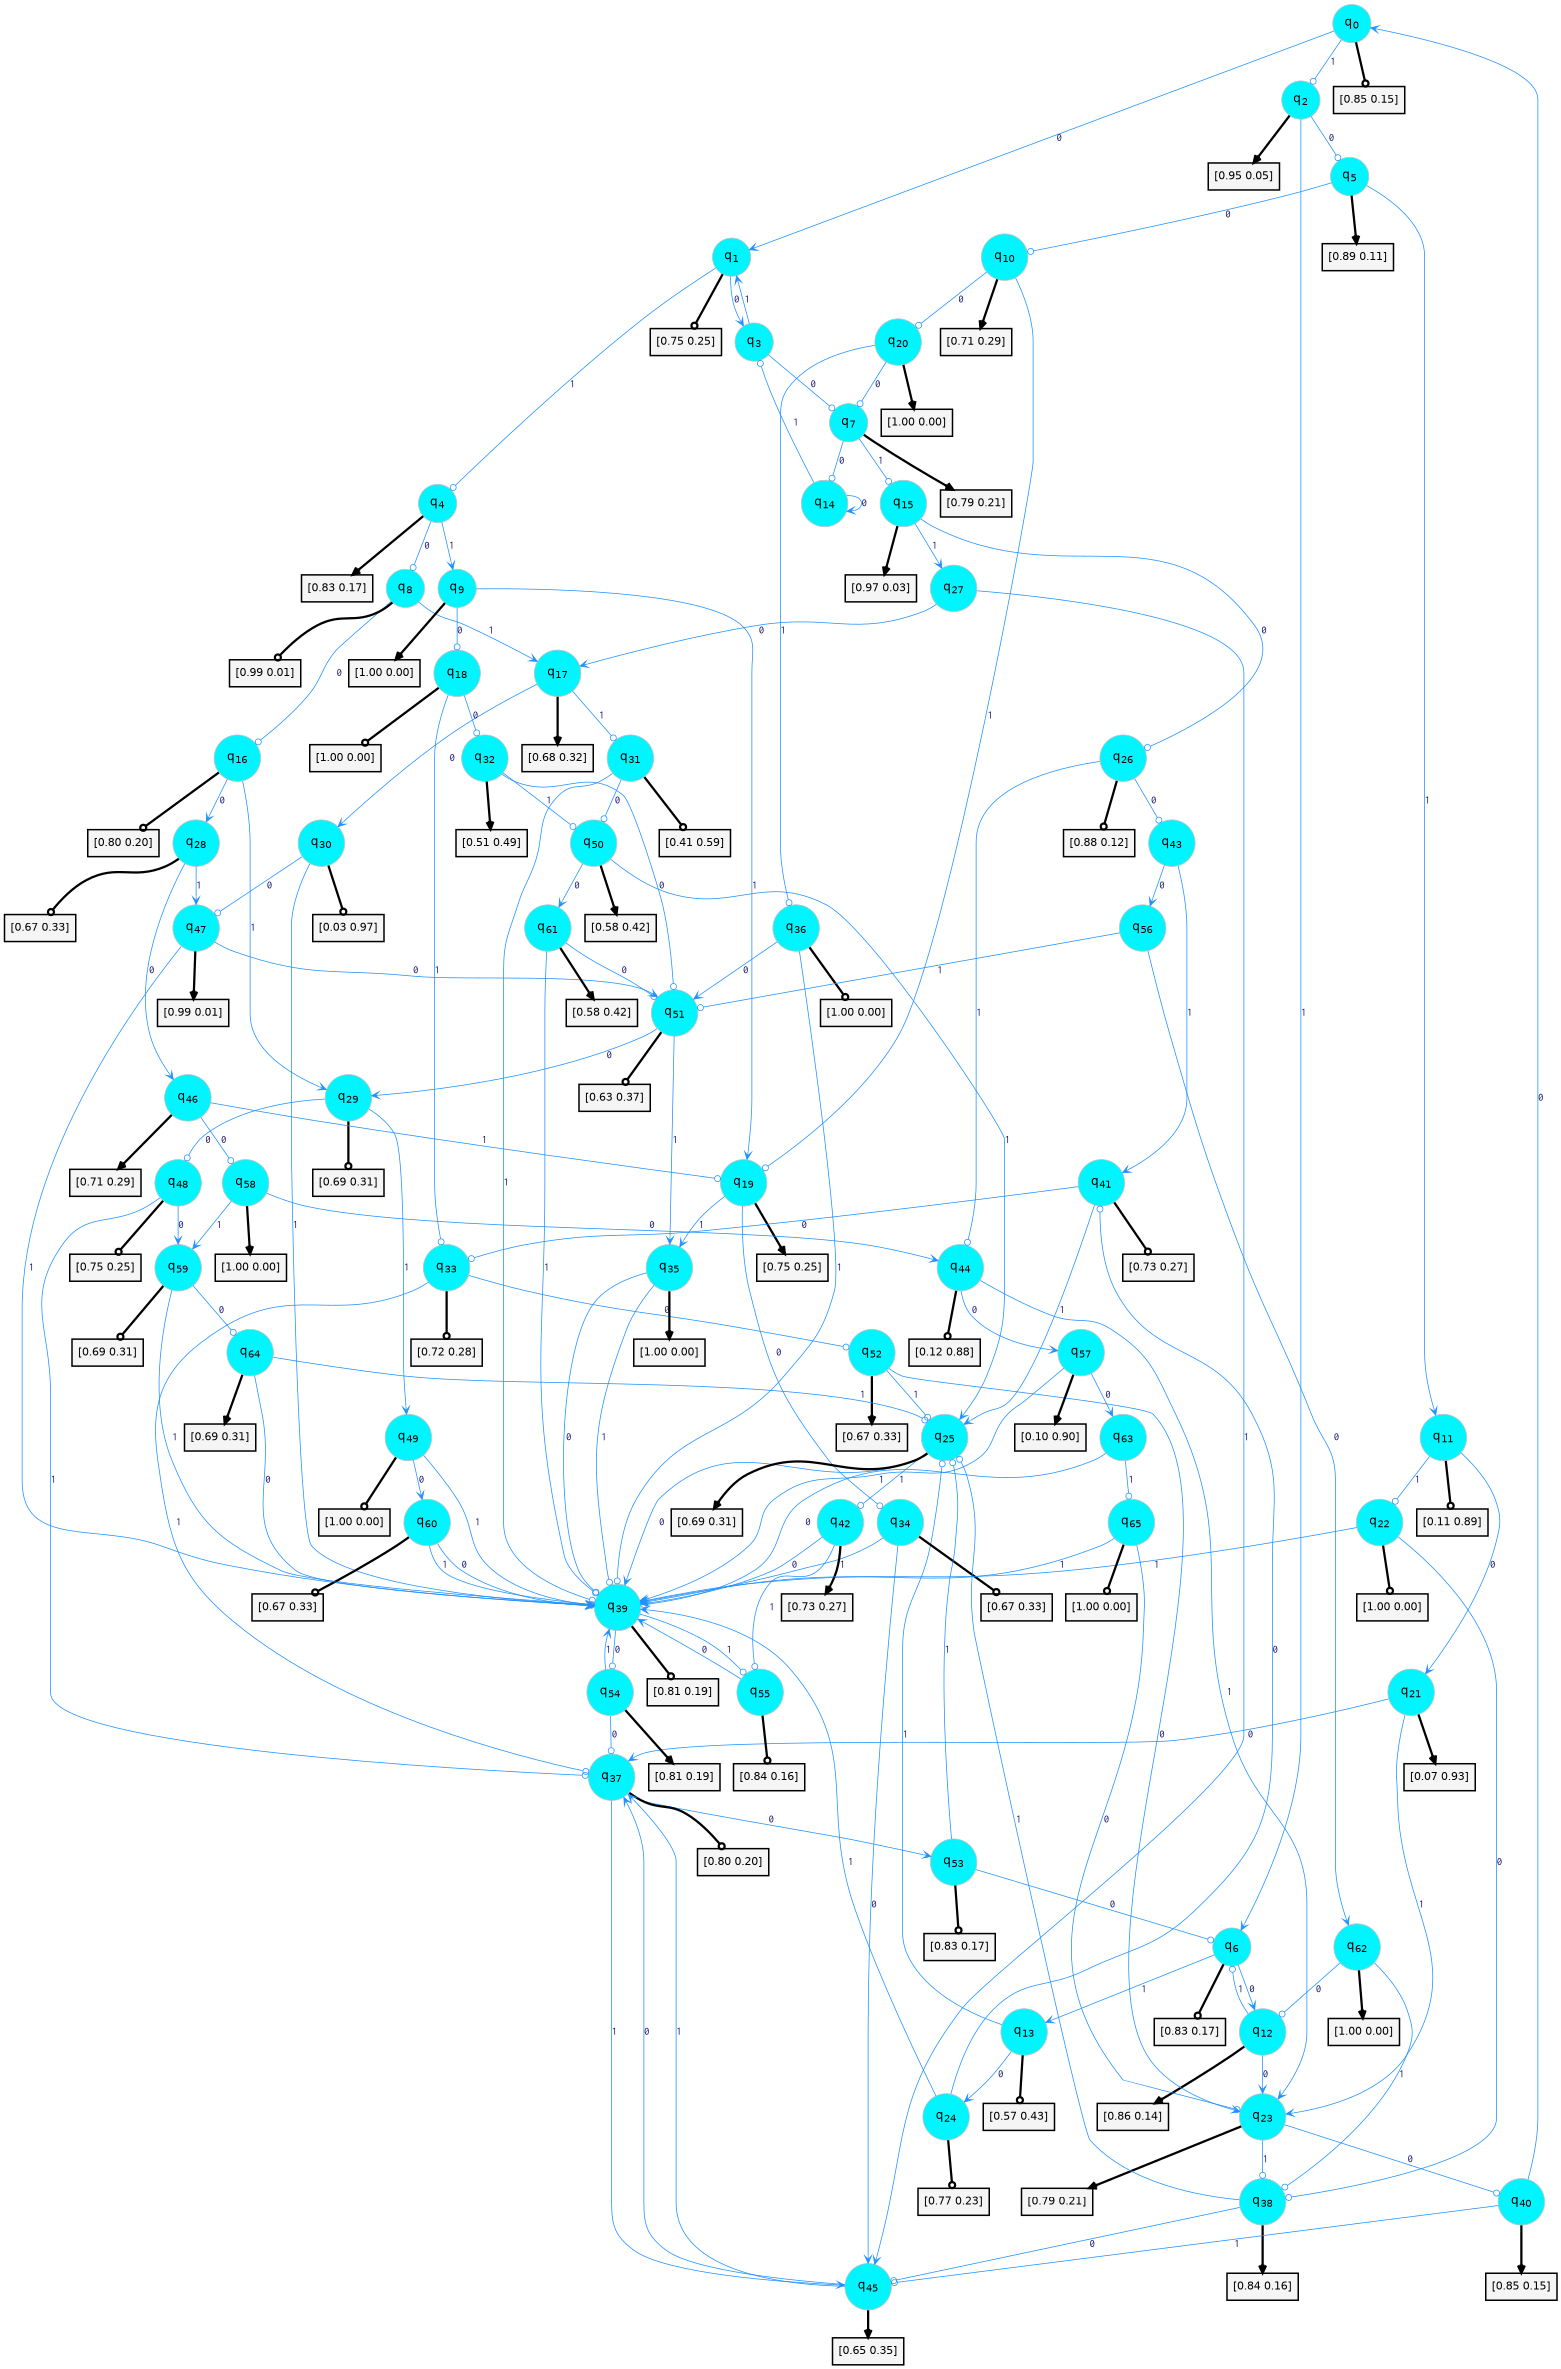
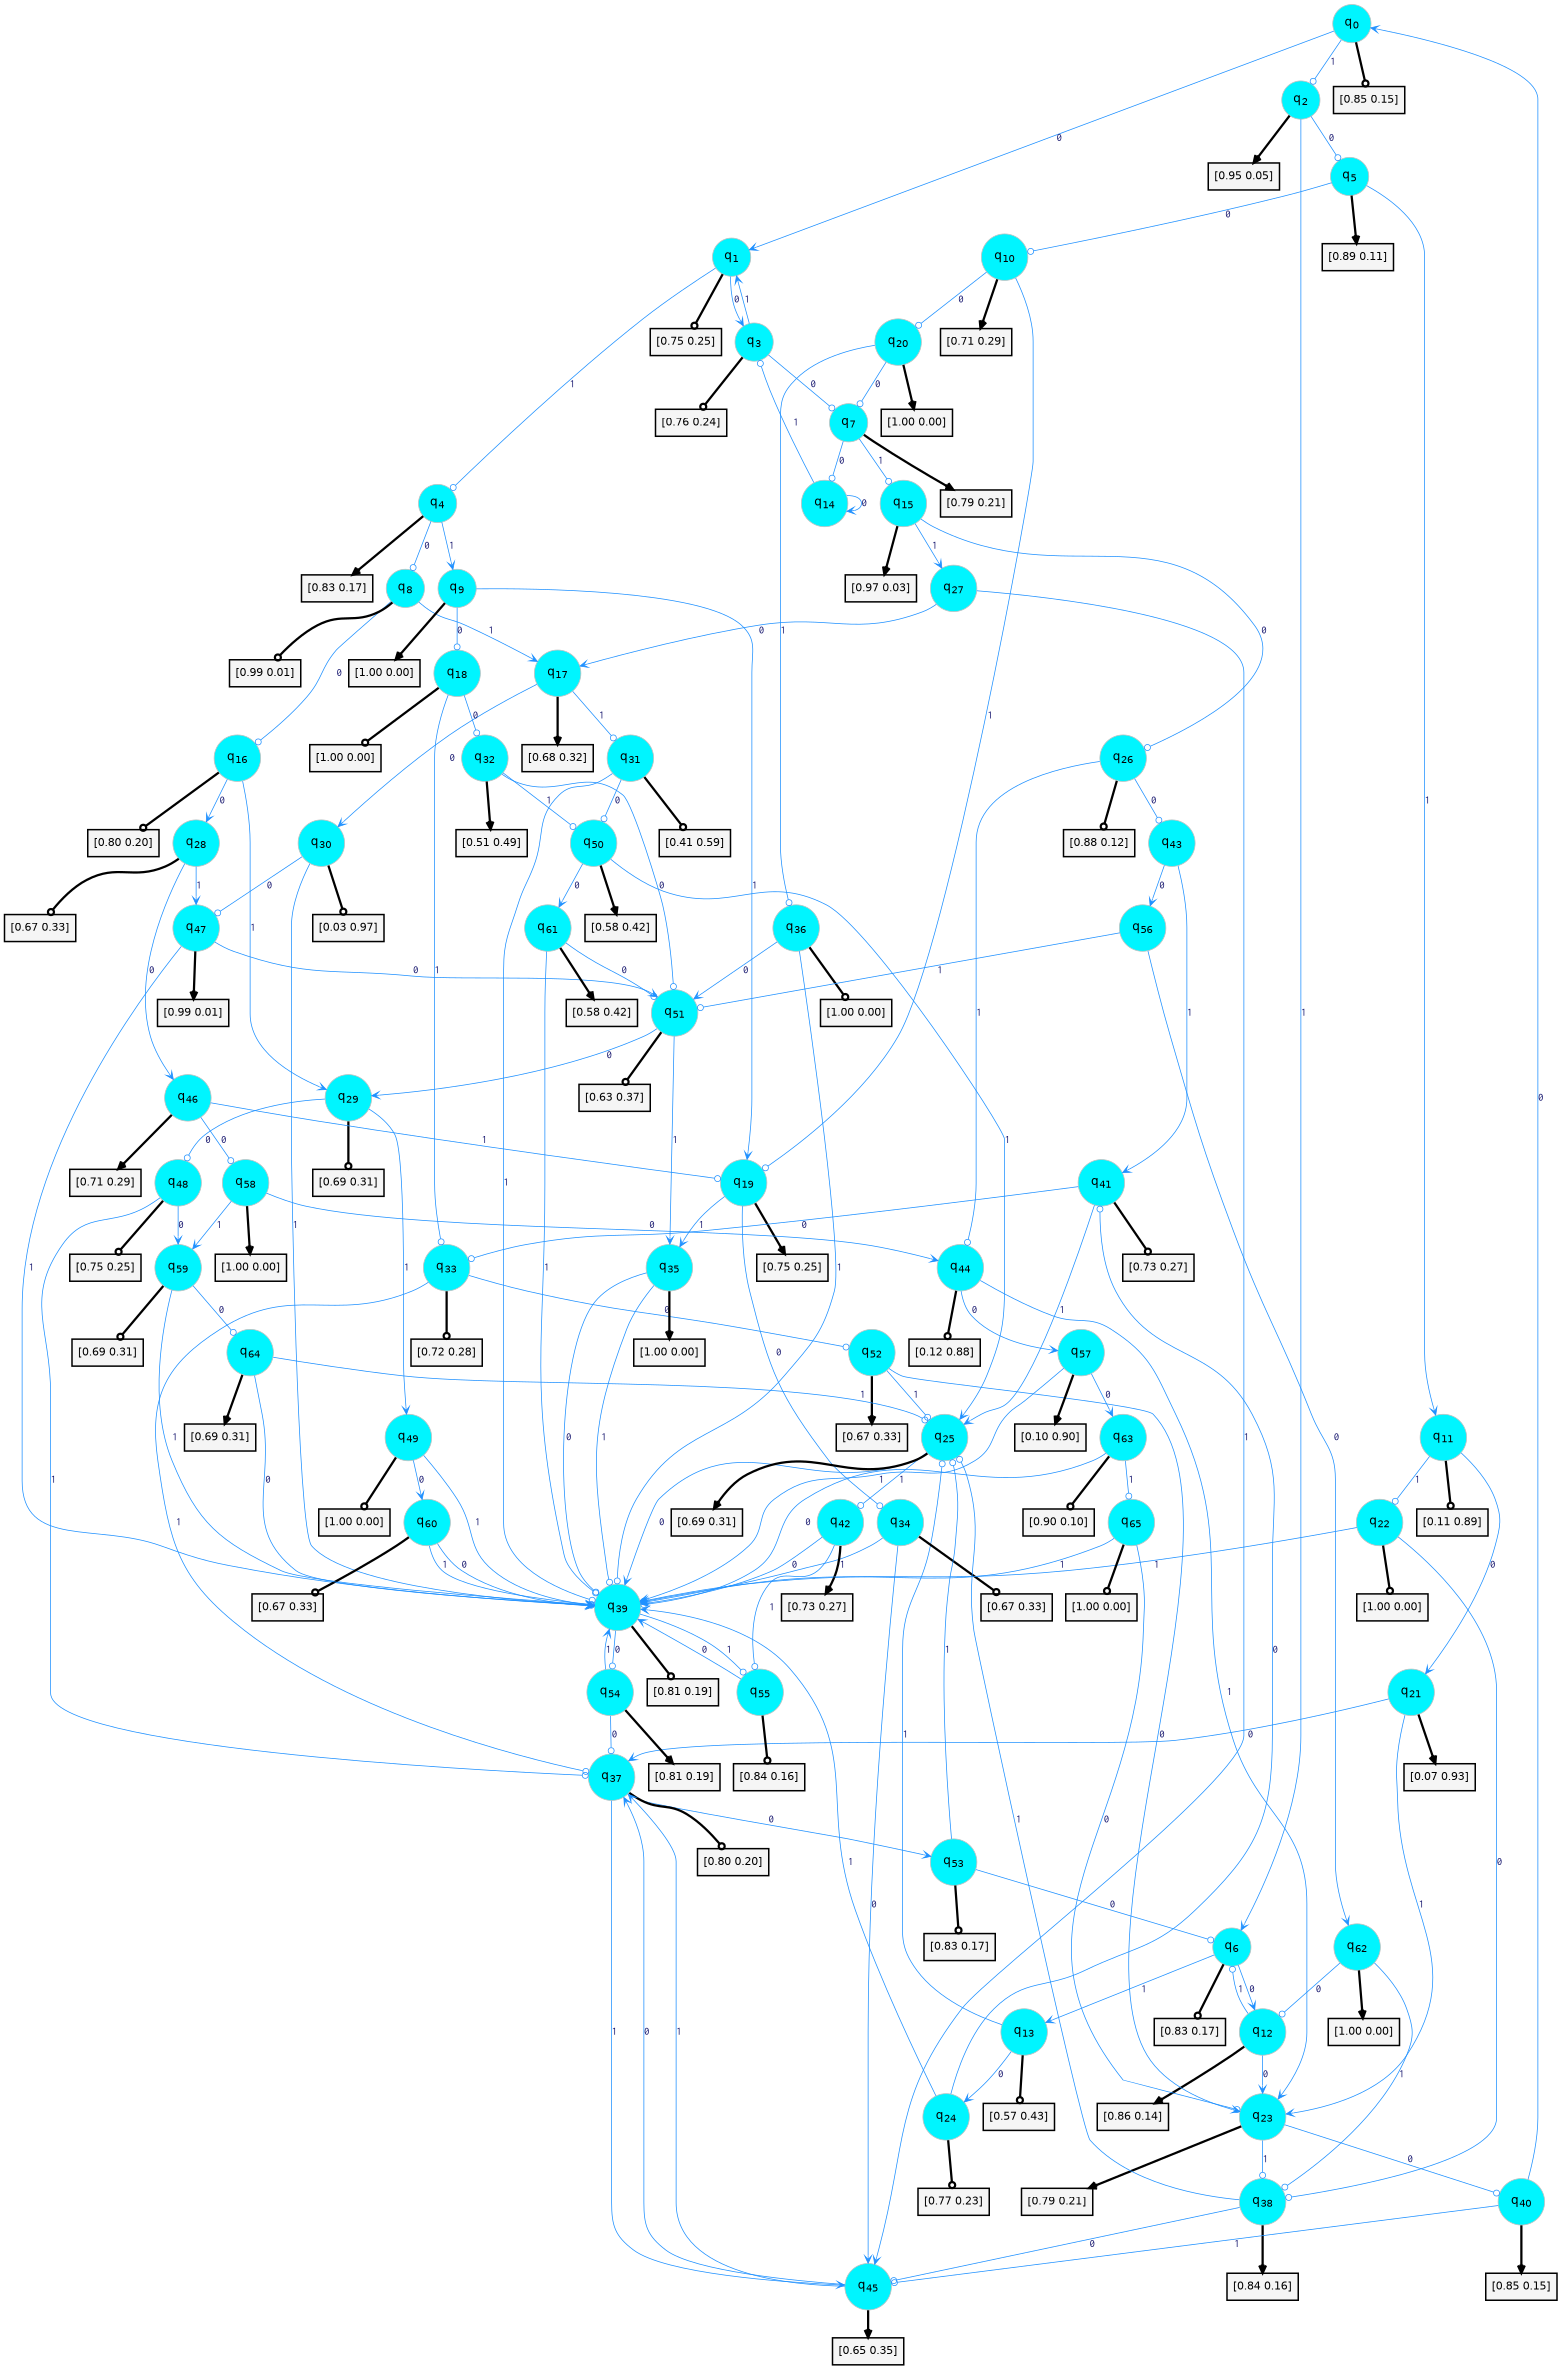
none -> (691, 423)
none -> (1059, 1522)
